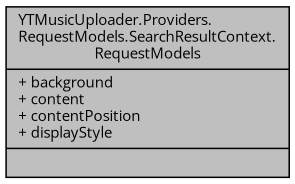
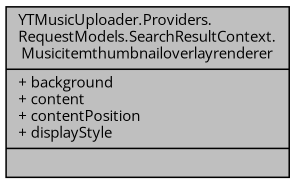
(148, 54) -> (148, 54)
